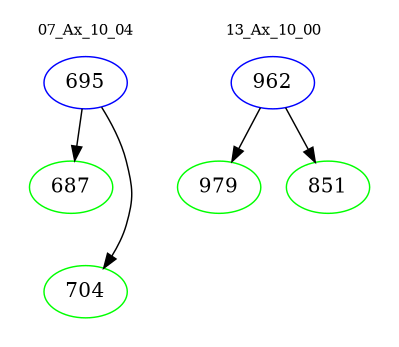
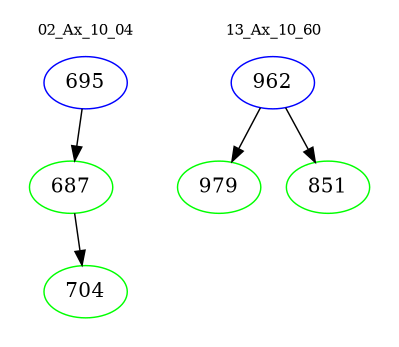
(86, 31) -> (86, 31)
(274, 31) -> (274, 31)
(130, 181) -> (77, 232)
